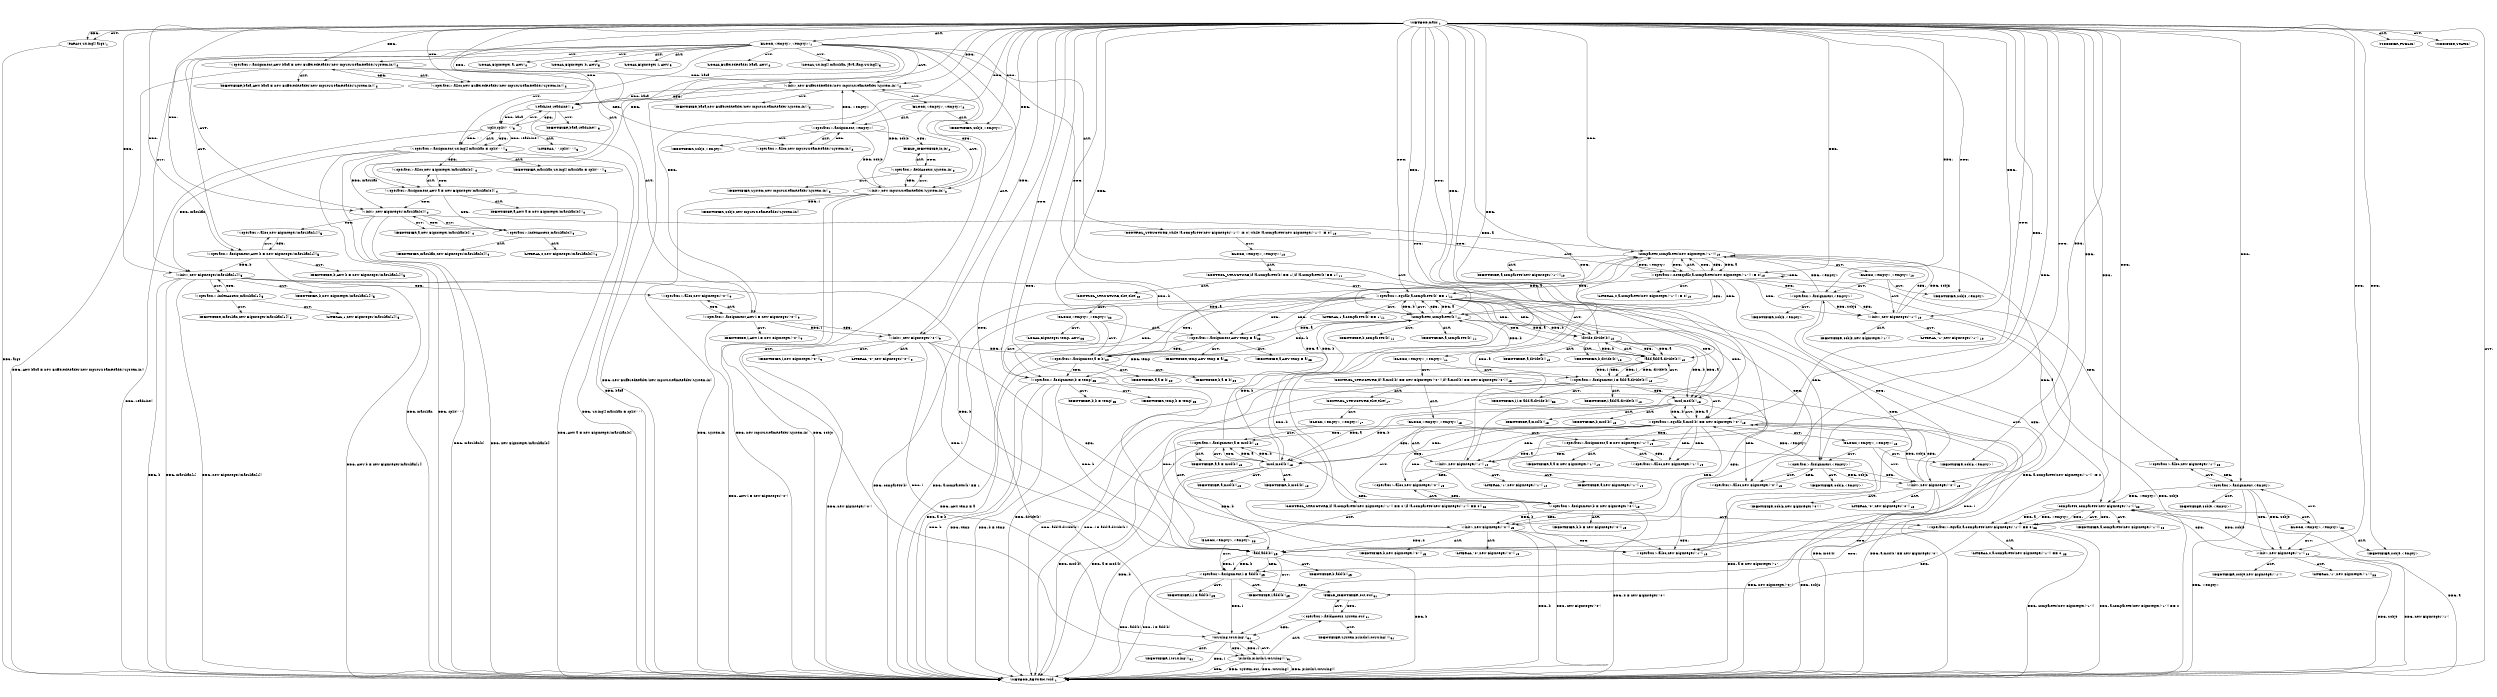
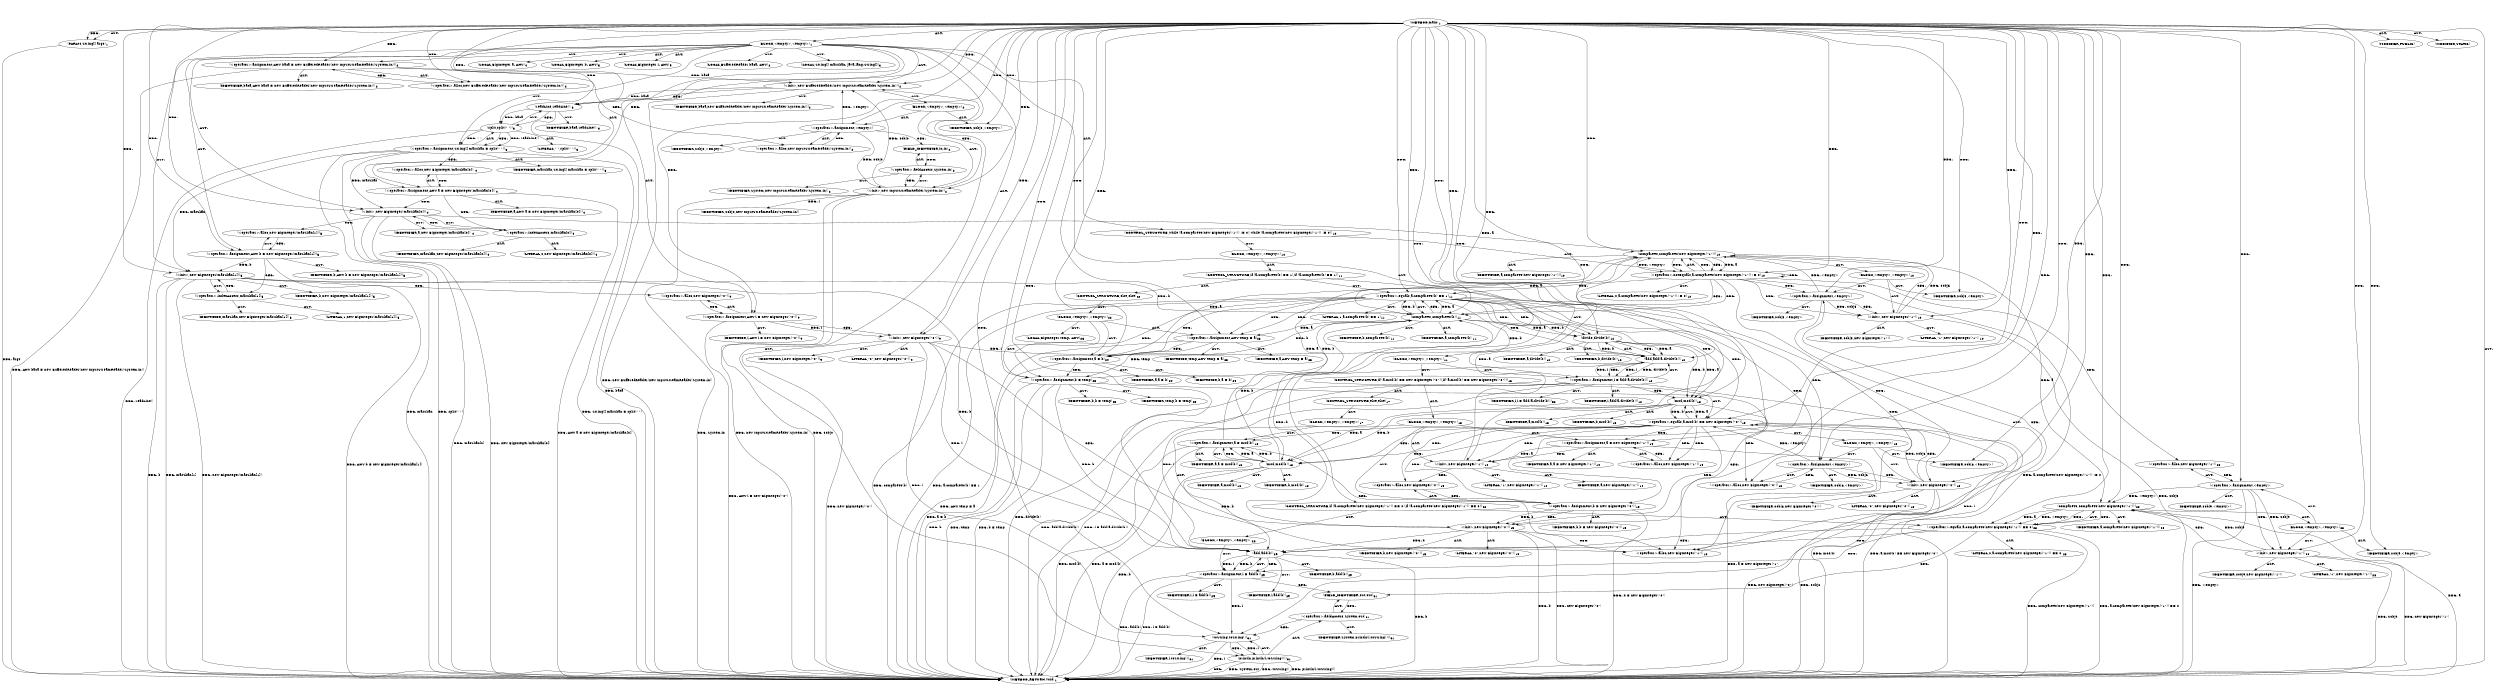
none -> (265, 278)
(1249, 585) -> (1252, 566)
